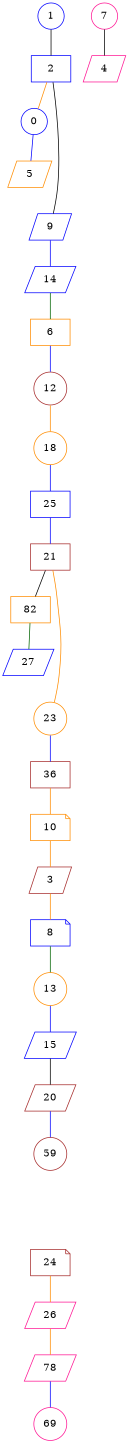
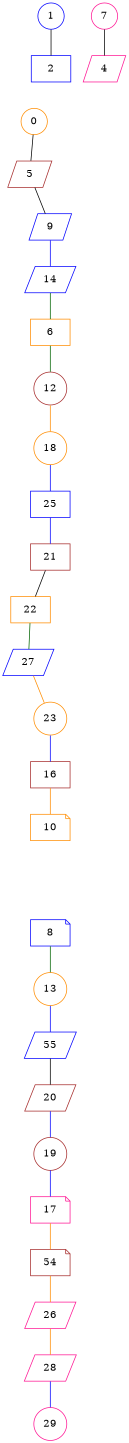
(43, 95) -> none
(34, 122) -> (34, 122)
(32, 148) -> (32, 148)
(59, 148) -> (40, 201)
(30, 174) -> (30, 174)
(50, 359) -> (50, 359)
(31, 610) -> (31, 610)
(61, 636) -> (39, 689)
(50, 775) -> (50, 775)
(50, 880) -> none
(50, 1045) -> (50, 1045)
(50, 1154) -> (50, 1154)
none -> (50, 1210)
(50, 1263) -> (50, 1263)
(50, 1368) -> (50, 1368)
(50, 1424) -> (50, 1424)
